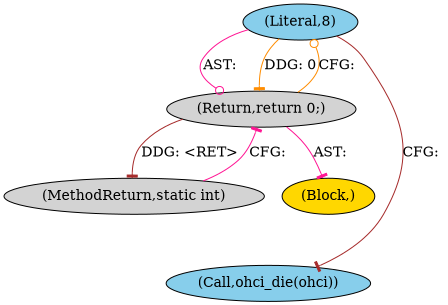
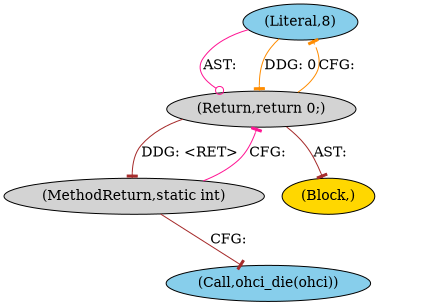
(316, 73) -> (316, 73)
(307, 148) -> (307, 148)
(403, 157) -> (199, 239)
